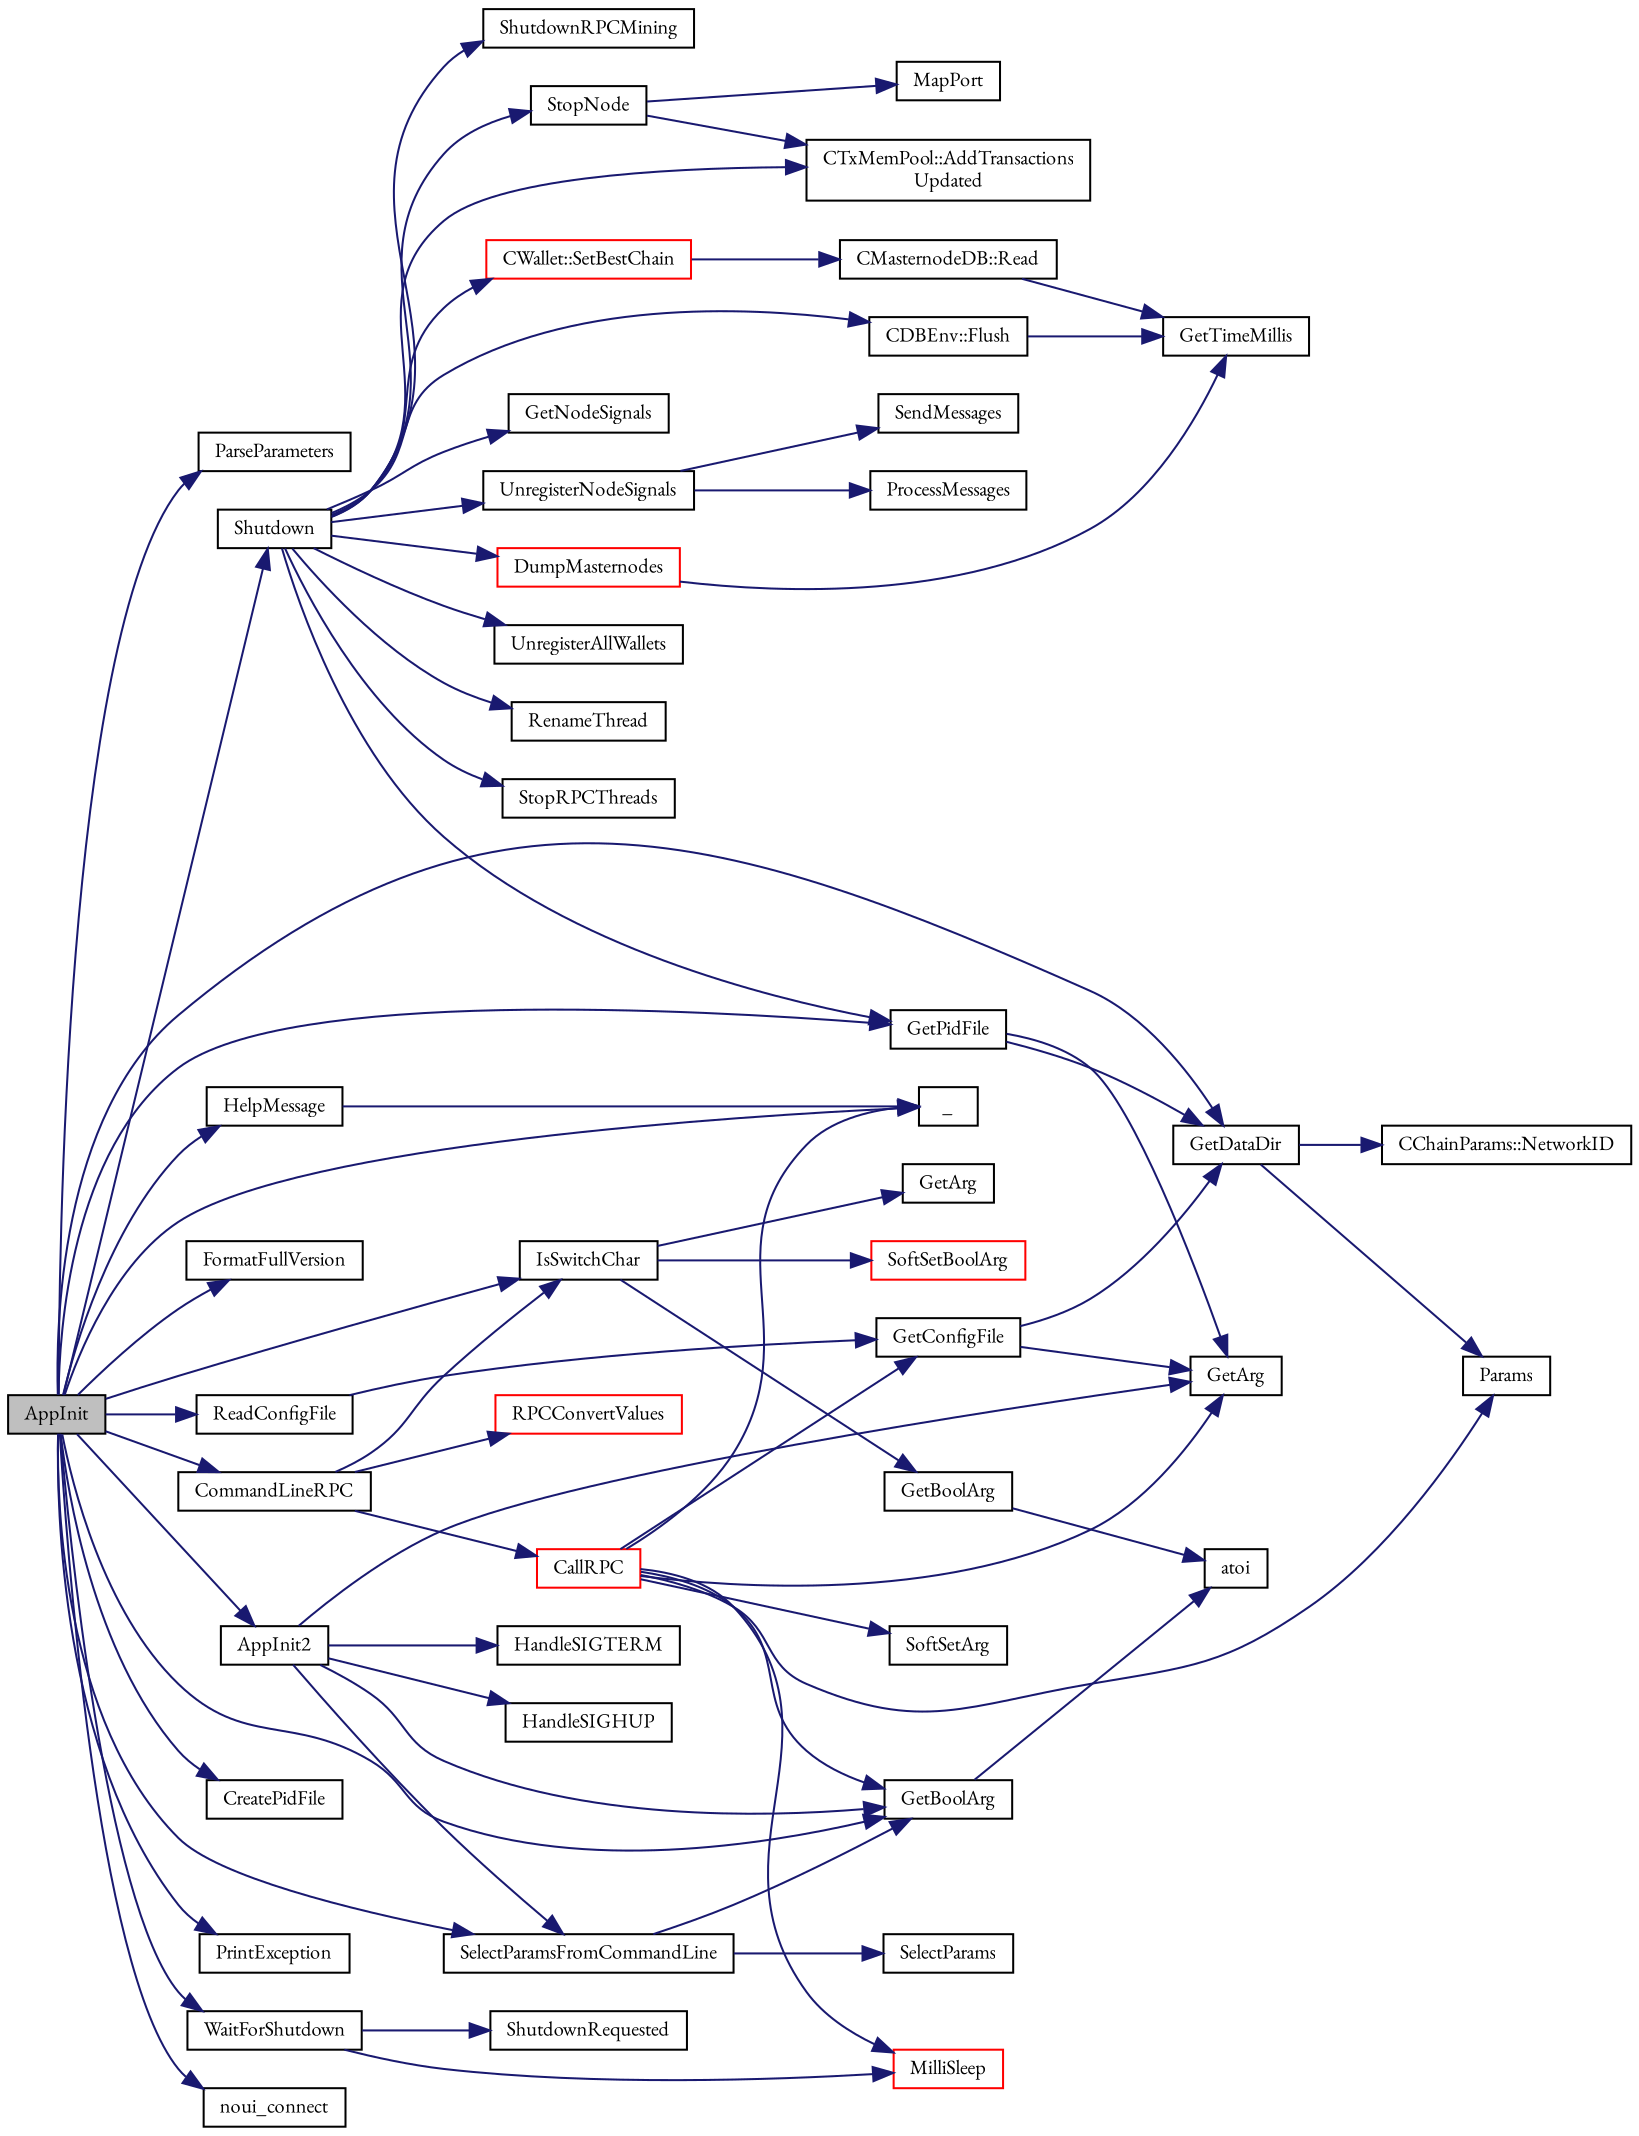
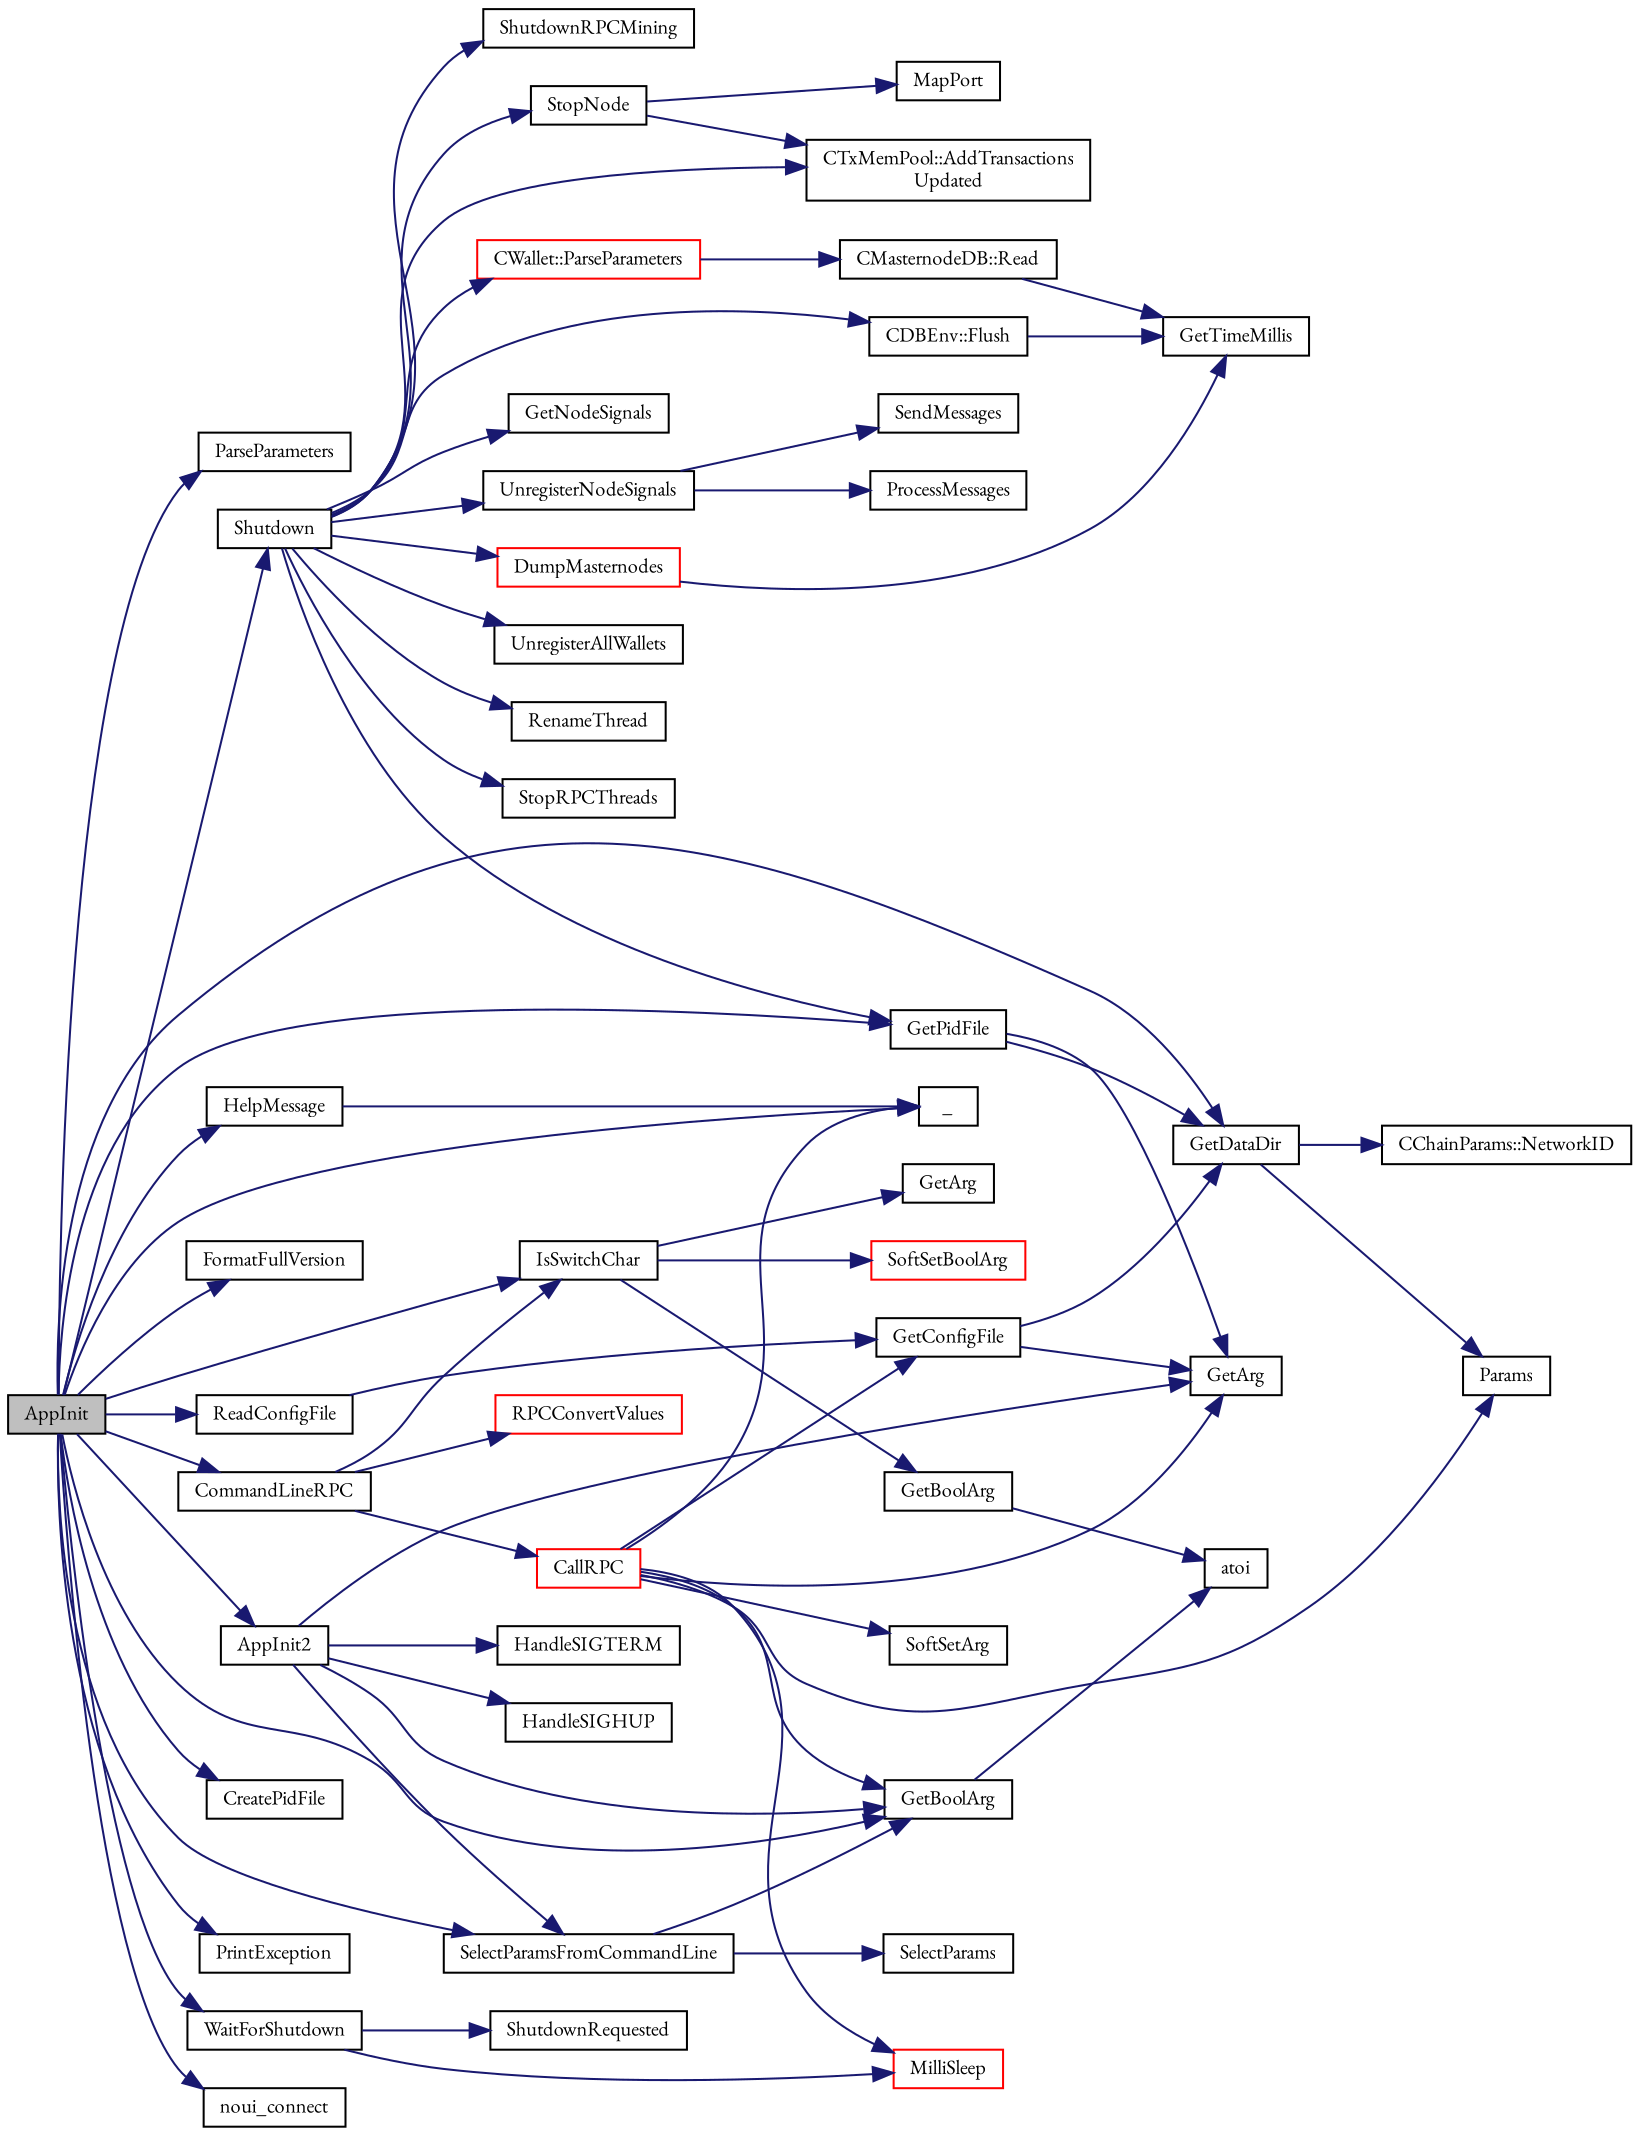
(589, 259) -> (589, 259)
